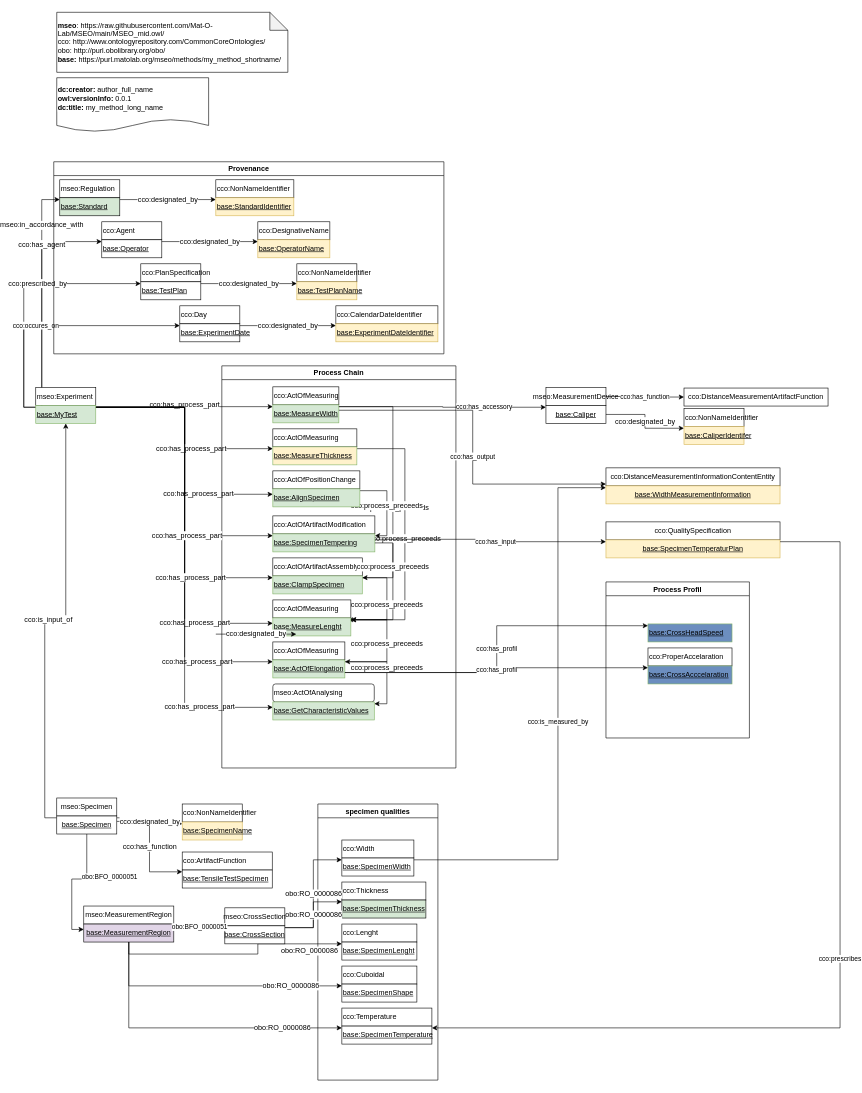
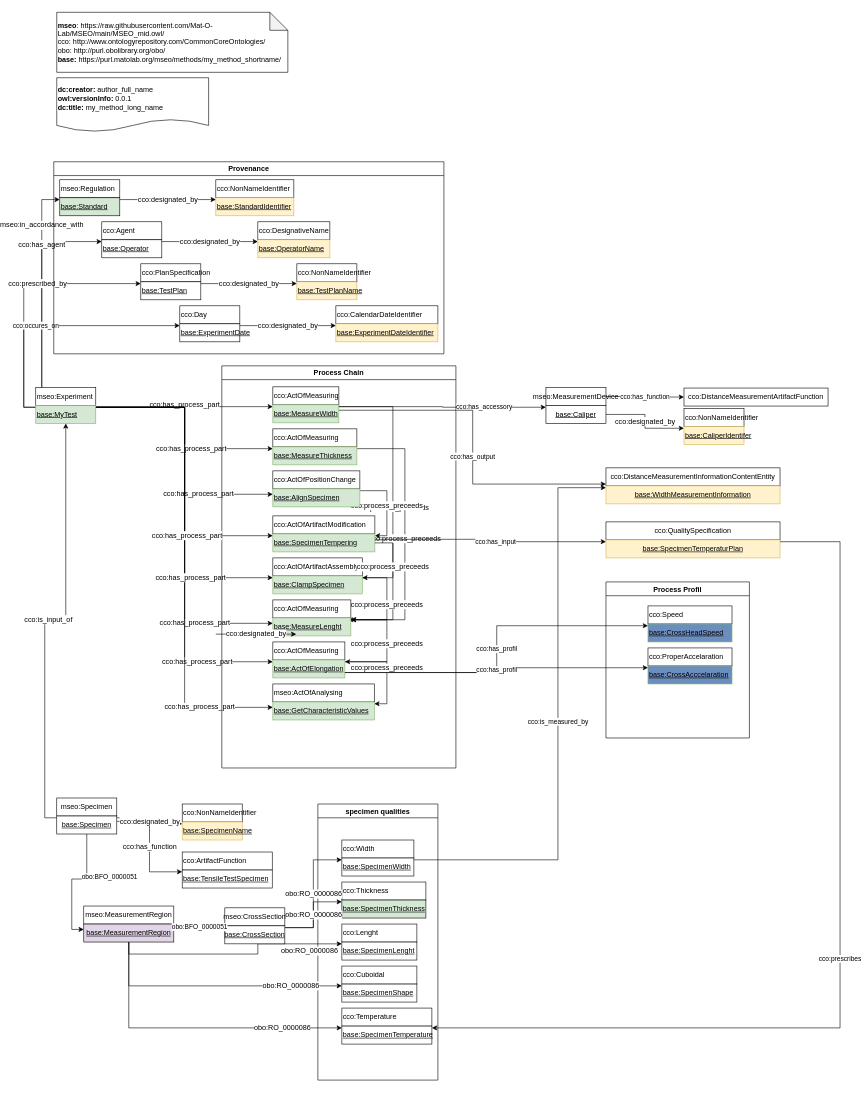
(315, 456) -> (315, 456)
none -> (690, 615)
(323, 693) -> (323, 693)
